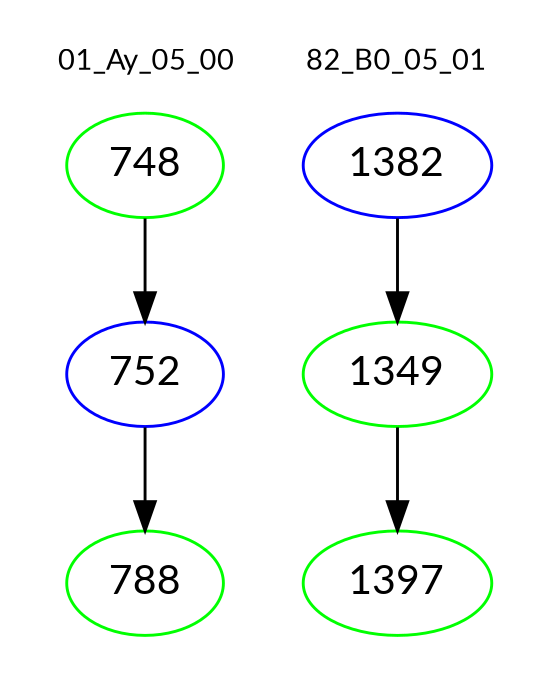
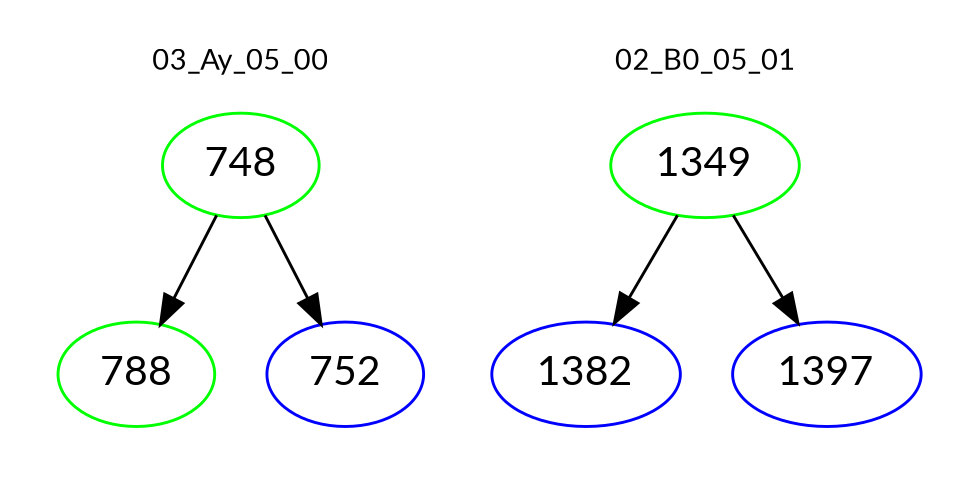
(147, 62) -> (241, 62)
(397, 62) -> (706, 62)
(397, 256) -> (653, 257)
(145, 464) -> (195, 257)
(397, 583) -> (827, 374)
